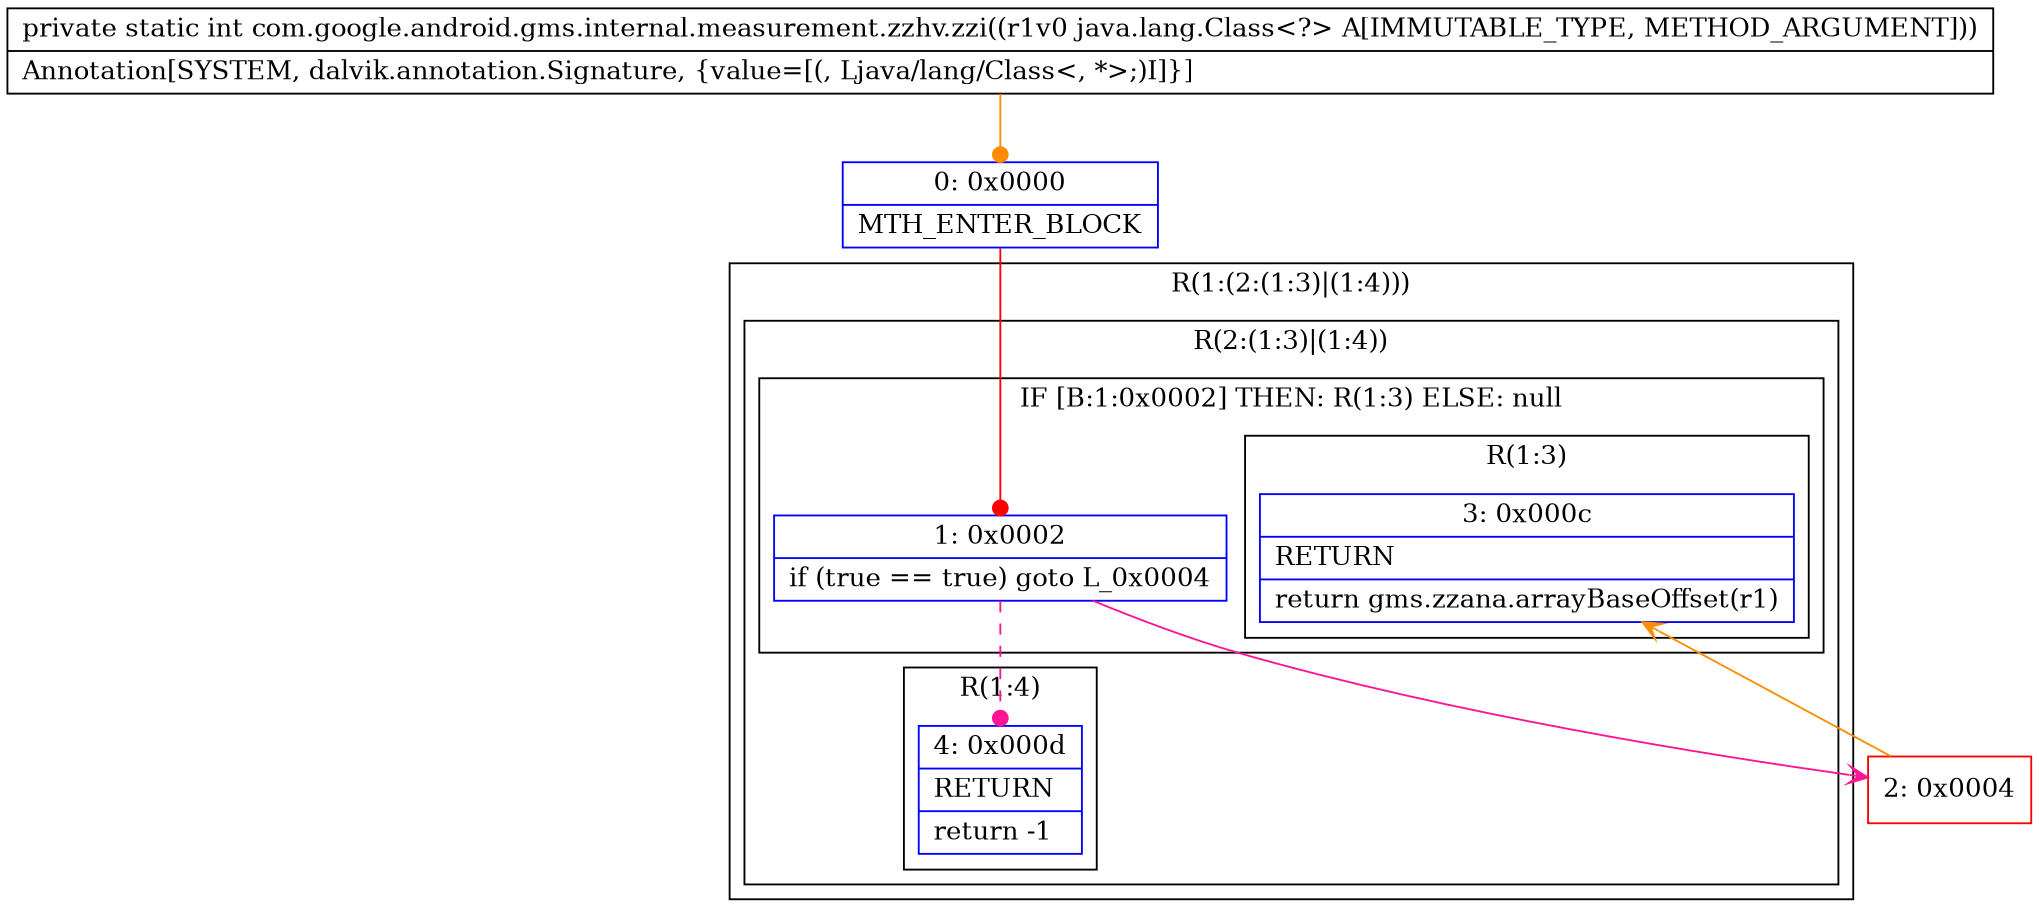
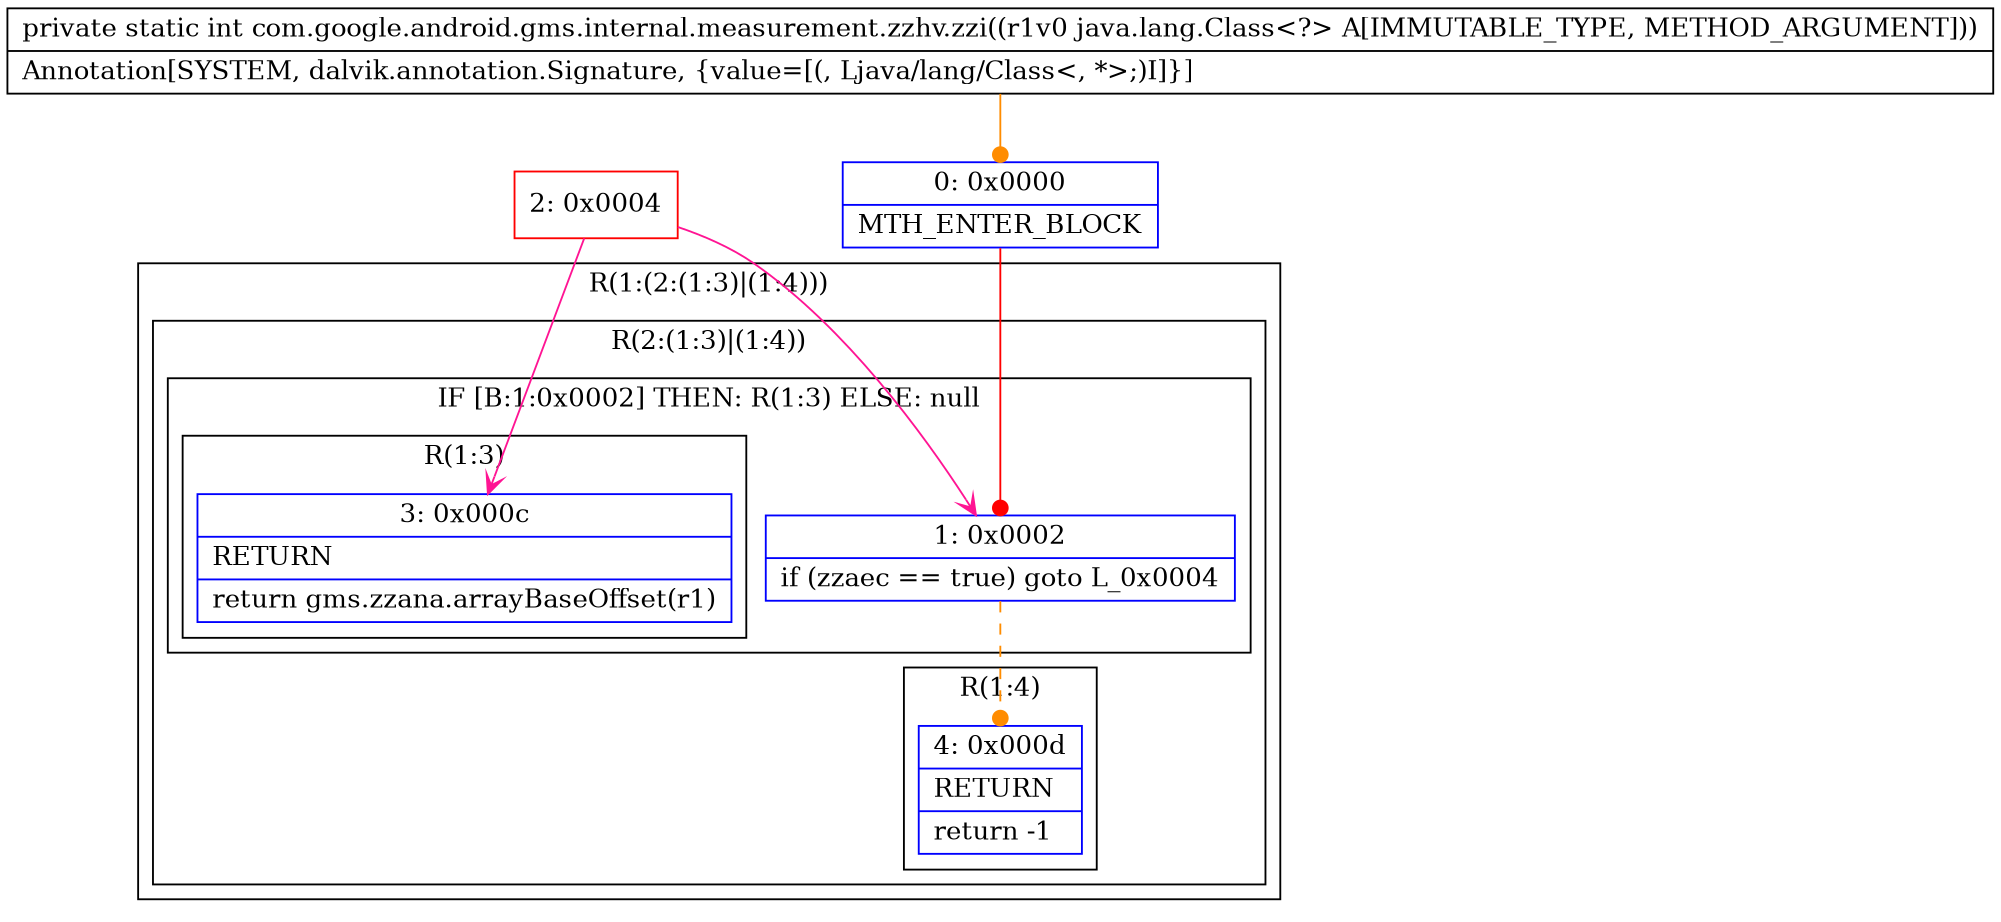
(1000, 578) -> (1000, 578)
(1000, 639) -> (1000, 639)
(1775, 694) -> (539, 357)
(1466, 708) -> (842, 341)
